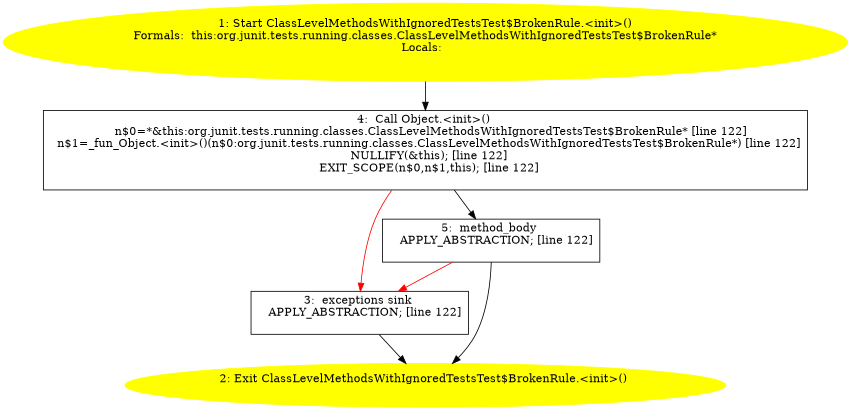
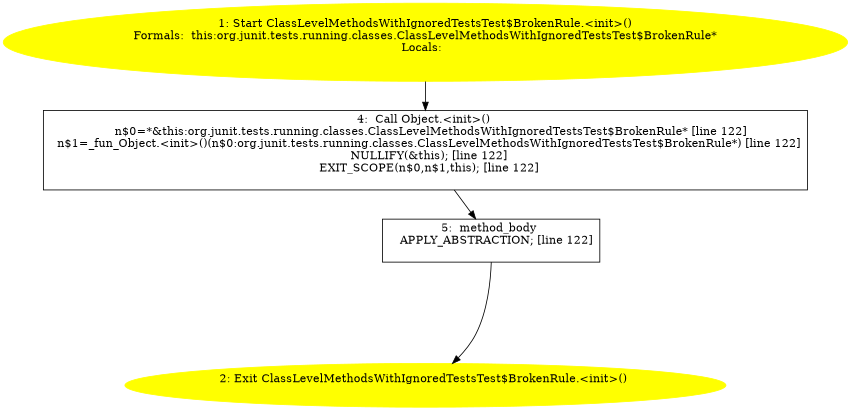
(360, 313) -> none
